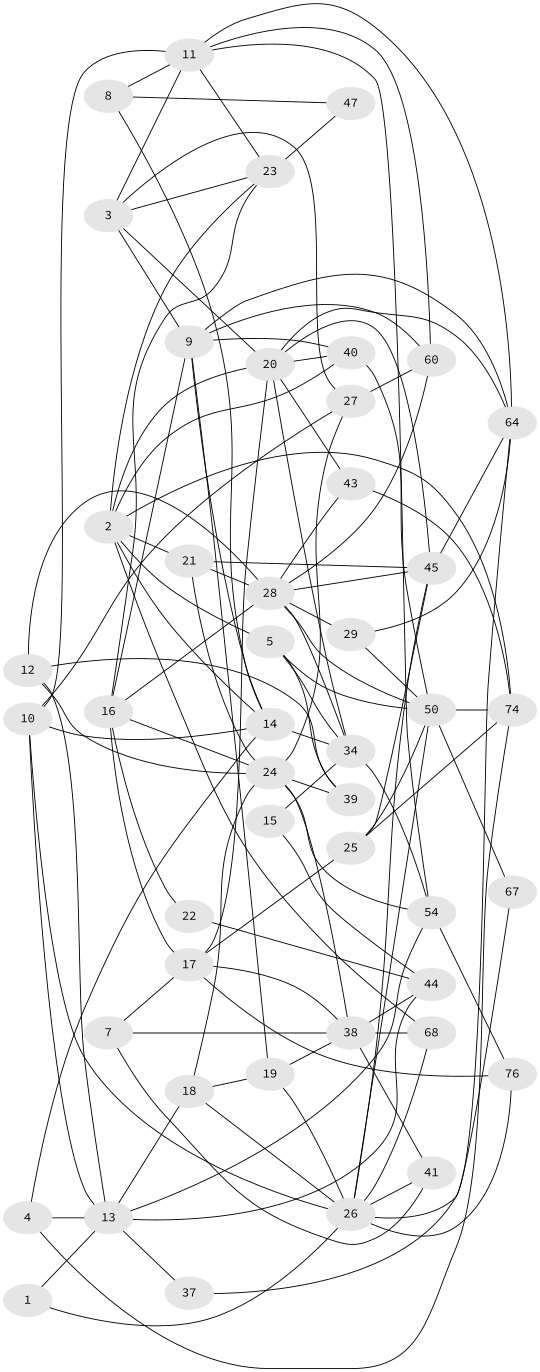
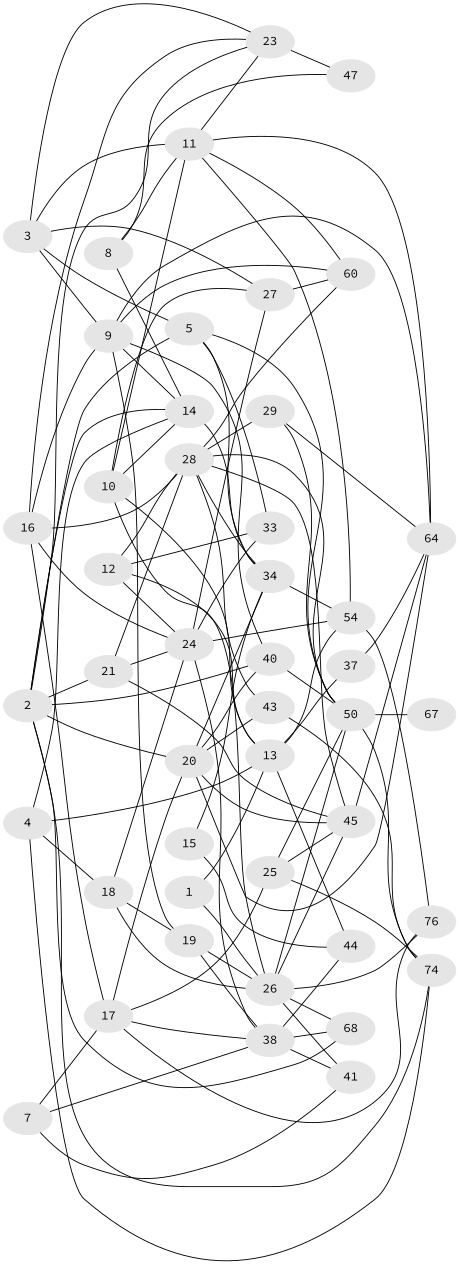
(189, 290) -> (104, 289)
(351, 800) -> (270, 528)
(189, 916) -> none
(487, 1049) -> none
(149, 1155) -> (68, 858)
